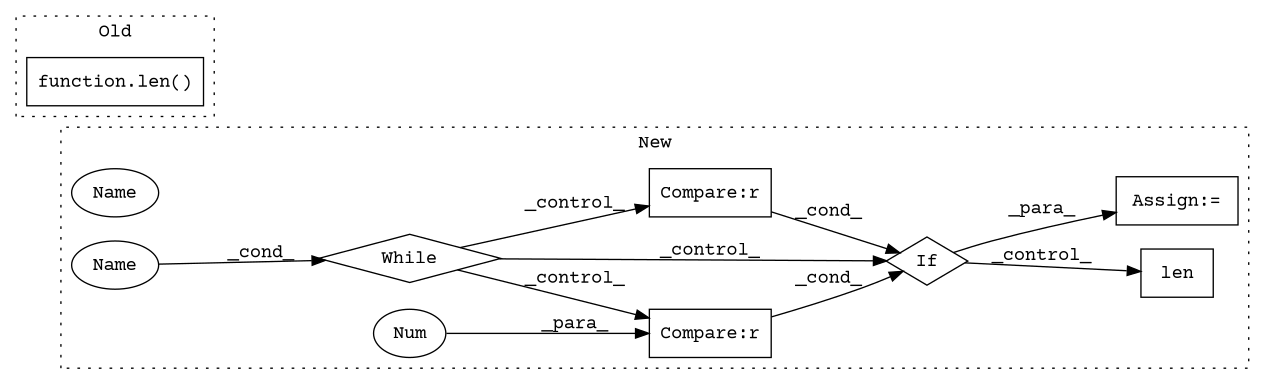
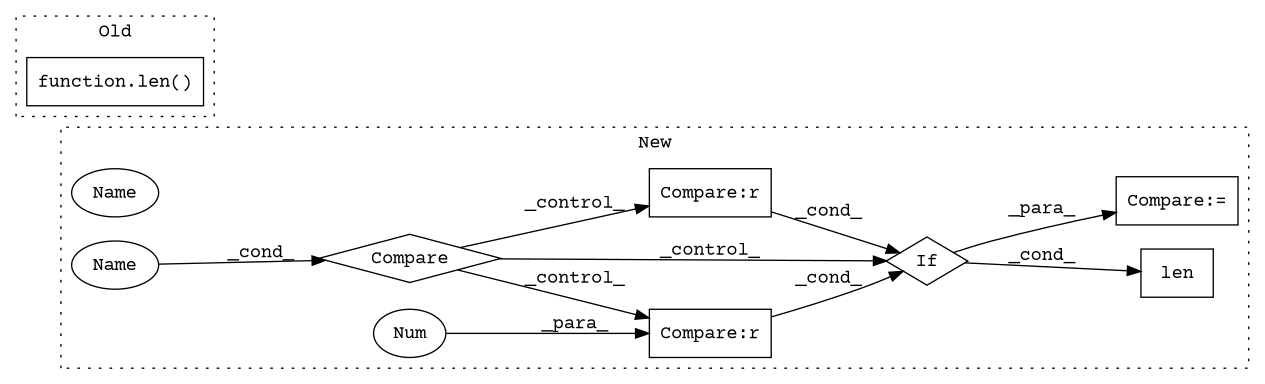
(1177, 201) -> (1177, 201)
(1042, 255) -> (1042, 255)
(410, 258) -> (410, 258)
